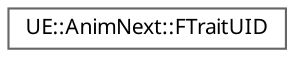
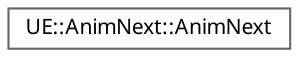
(147, 29) -> (149, 29)
